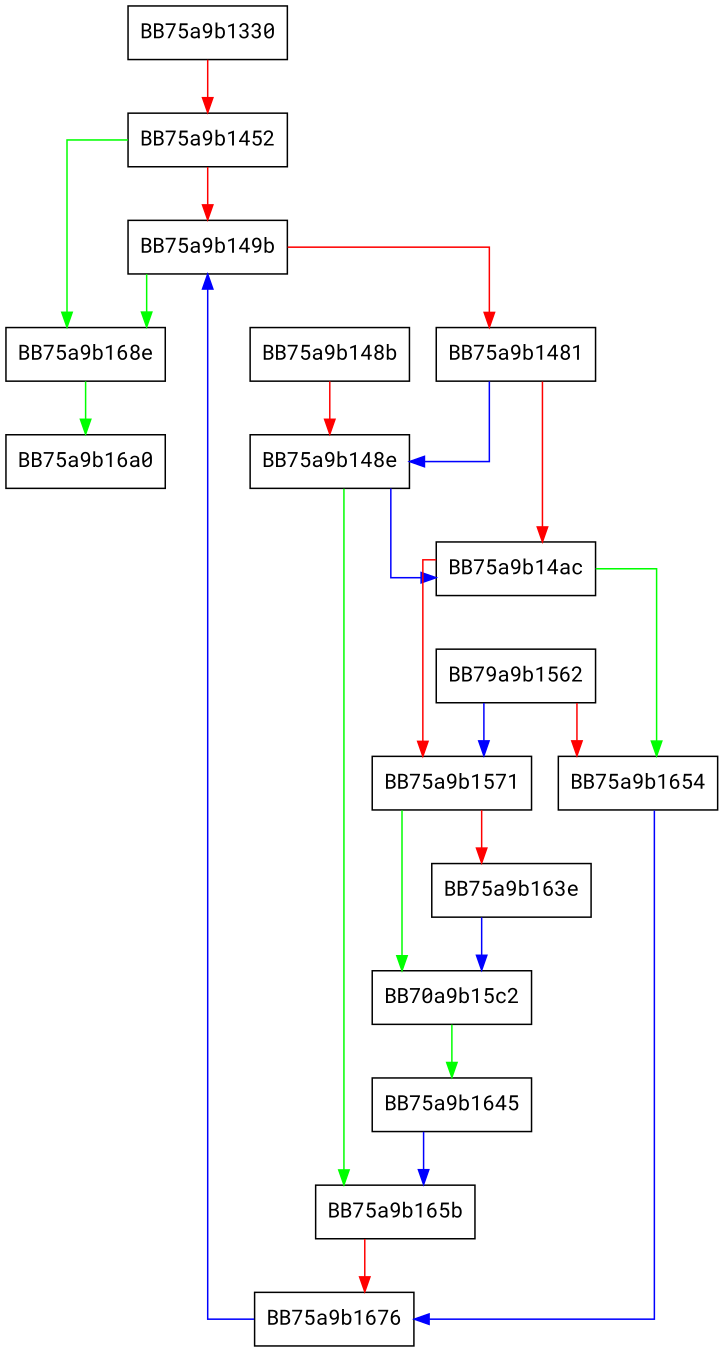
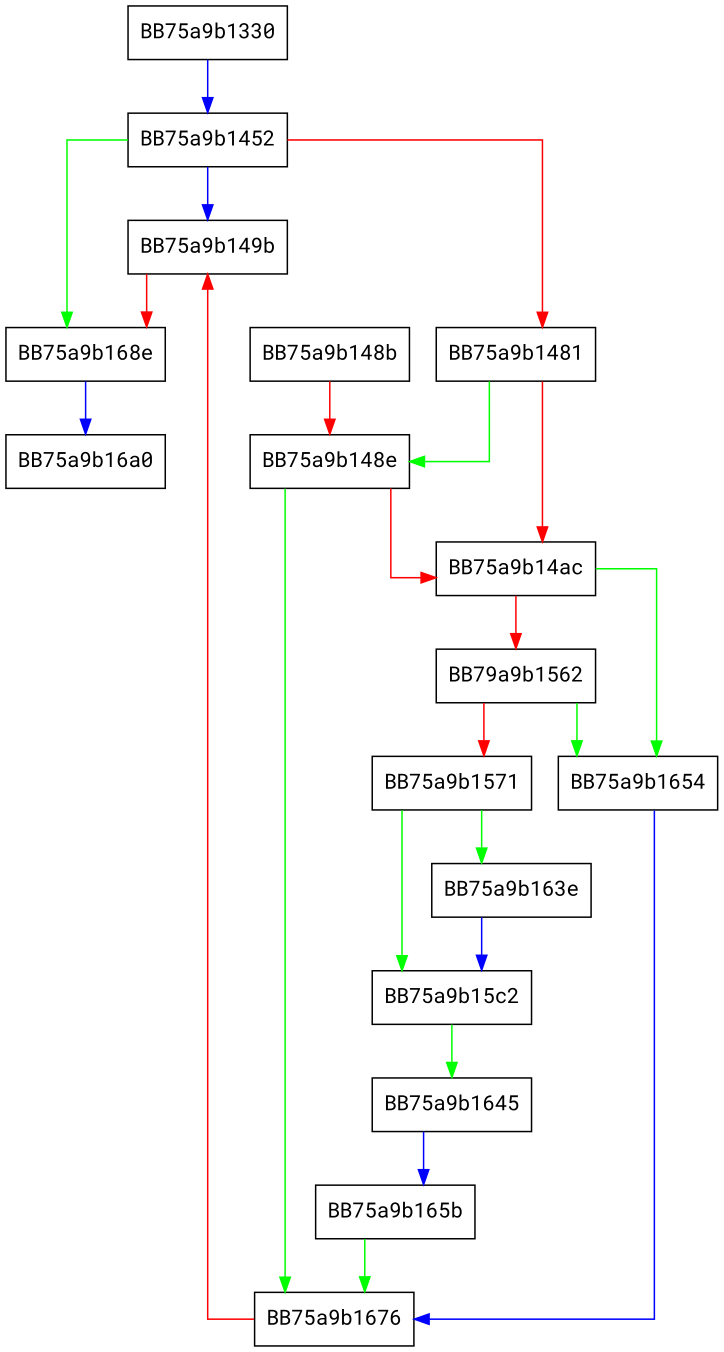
(208, 79) -> (208, 79)
(208, 186) -> (208, 186)
(421, 247) -> (501, 140)
(147, 293) -> (147, 293)
(86, 400) -> (86, 400)
(489, 454) -> (489, 454)
(391, 548) -> (391, 548)
(423, 644) -> (516, 615)
(484, 722) -> (484, 722)
(577, 722) -> (577, 722)
(208, 827) -> (208, 827)
(344, 829) -> (285, 883)
(482, 829) -> (482, 829)
(452, 998) -> (452, 998)
(365, 1258) -> (365, 1258)
